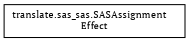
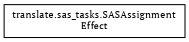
(95, 21) -> (95, 21)
